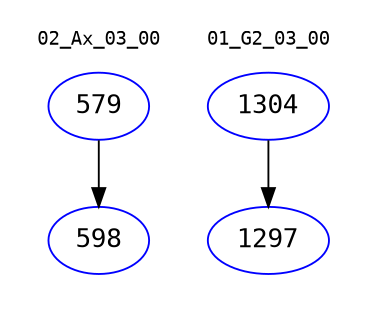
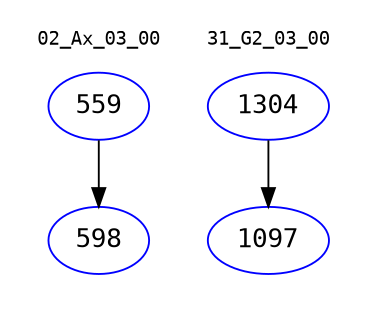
(269, 40) -> (269, 40)
(99, 106) -> (99, 106)
(268, 240) -> (268, 240)
